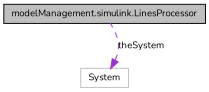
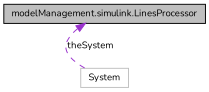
(118, 41) -> (67, 51)
